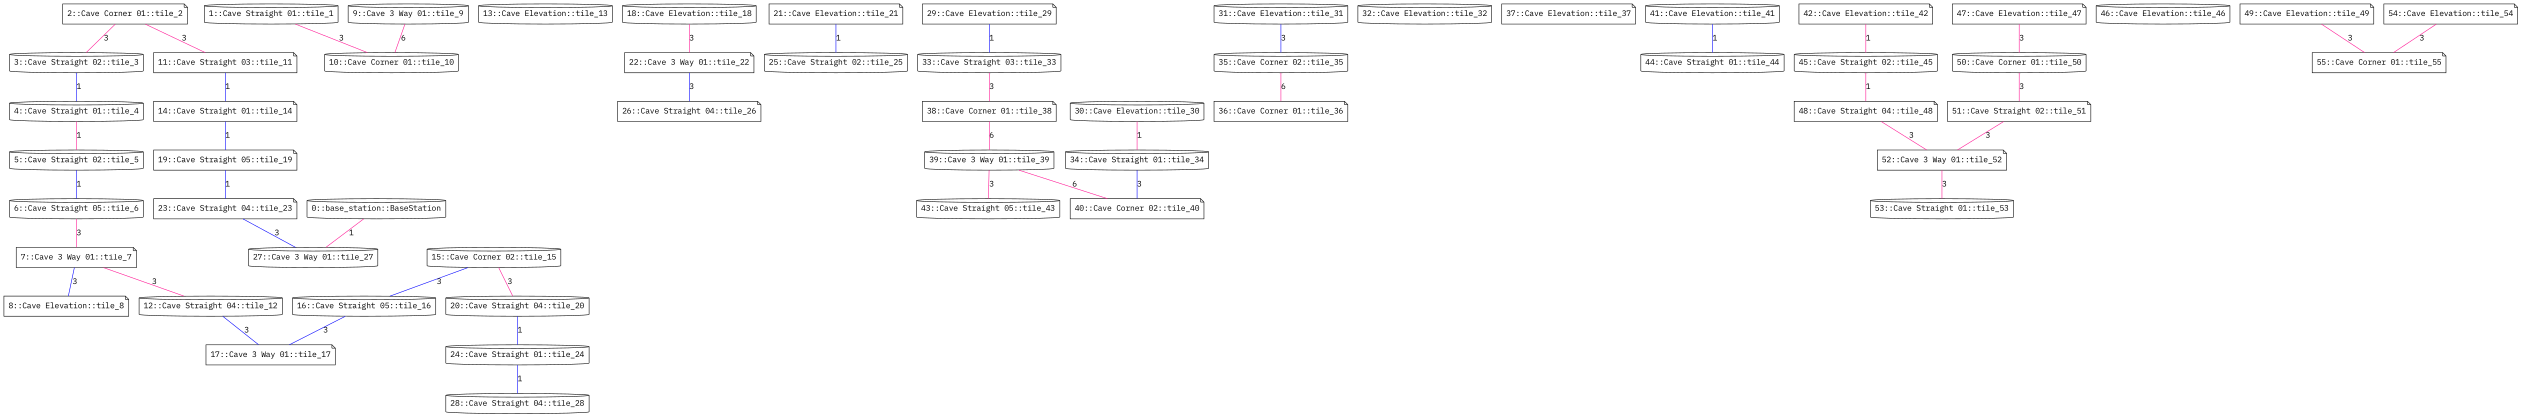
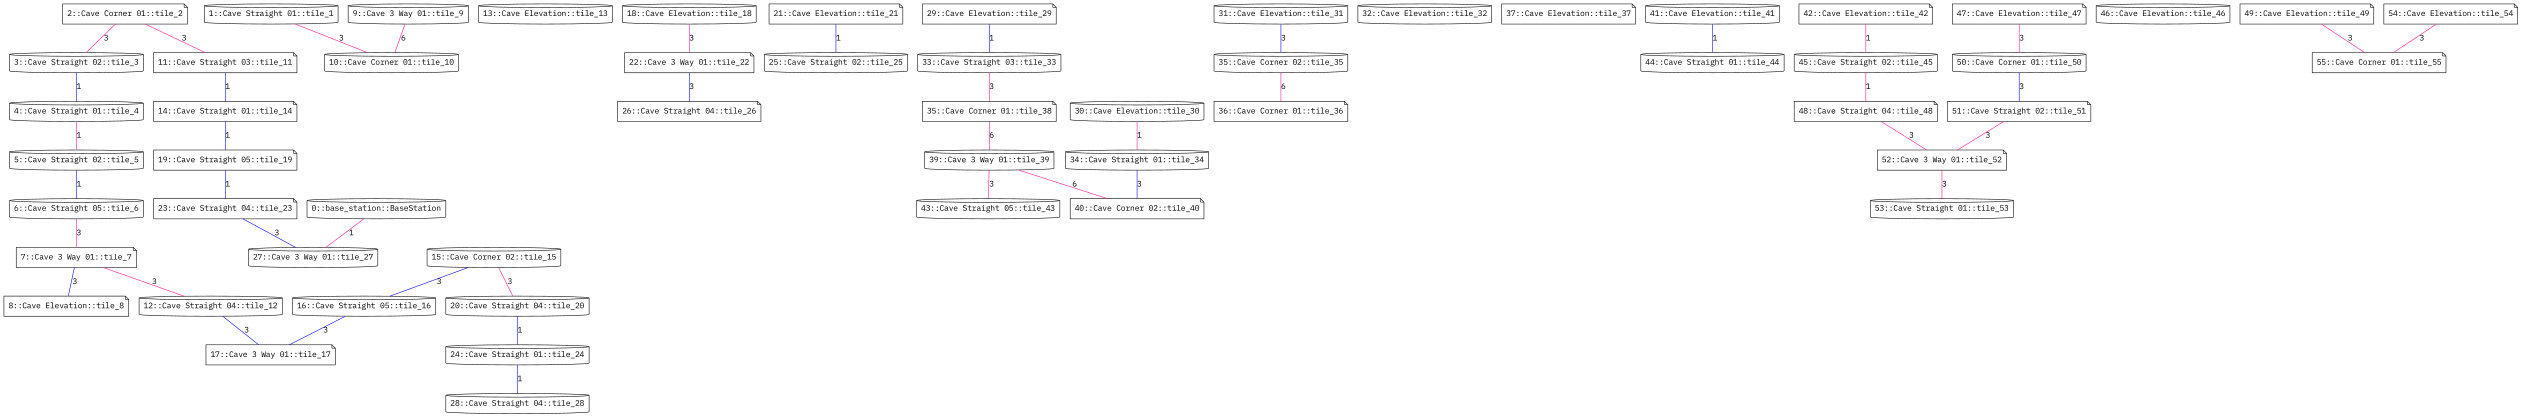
(2019, 87) -> (2019, 87)
(989, 111) -> (989, 111)
